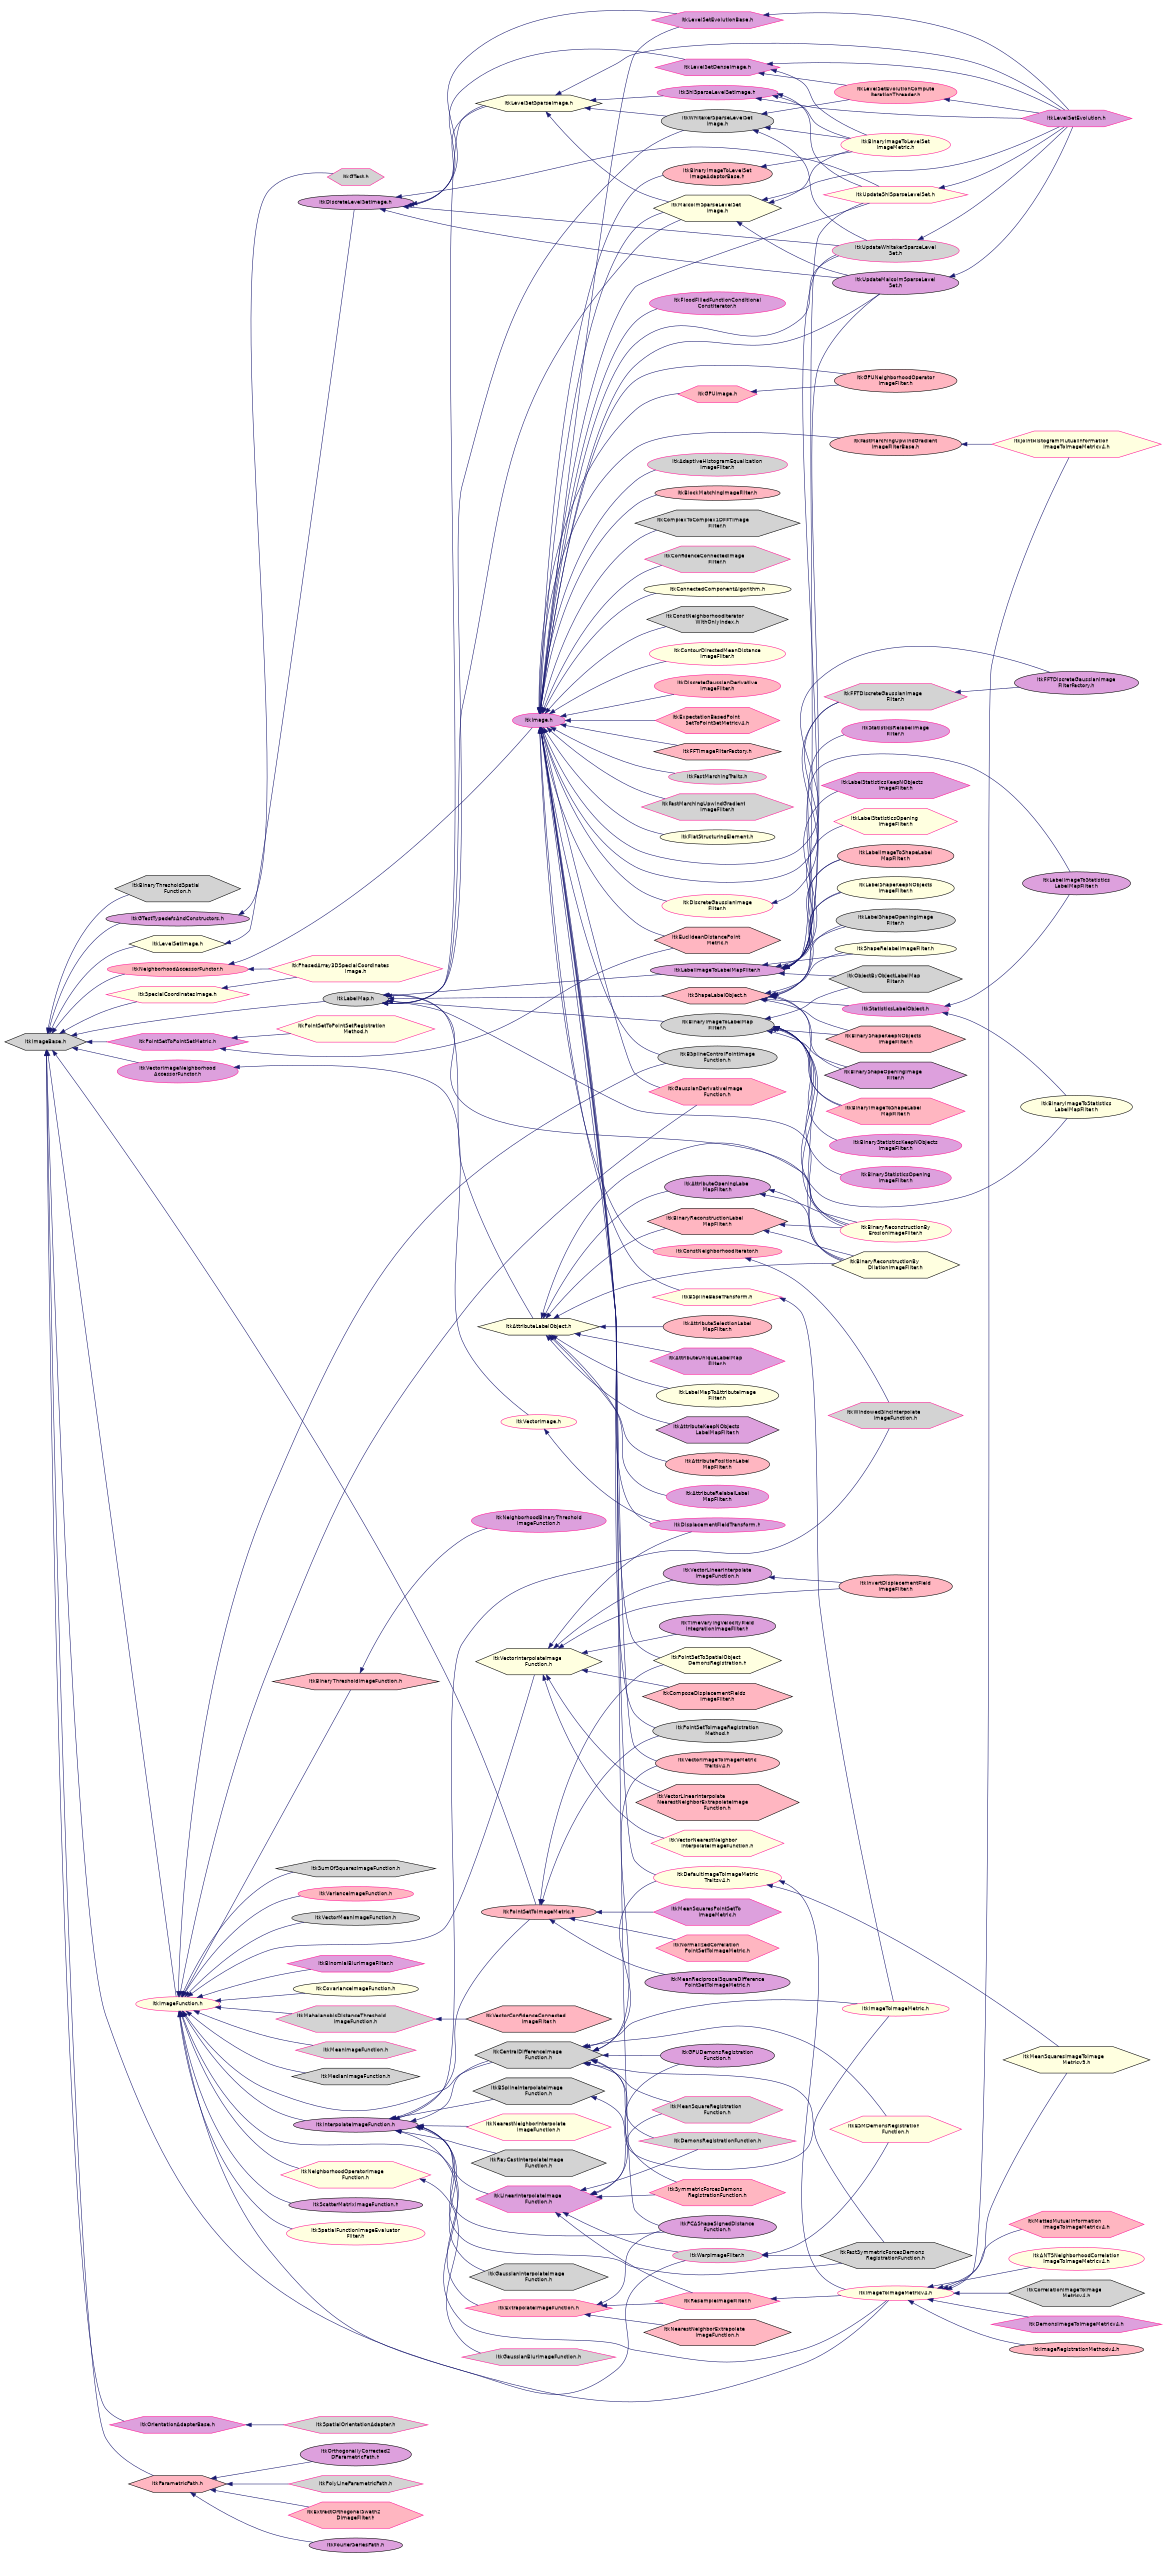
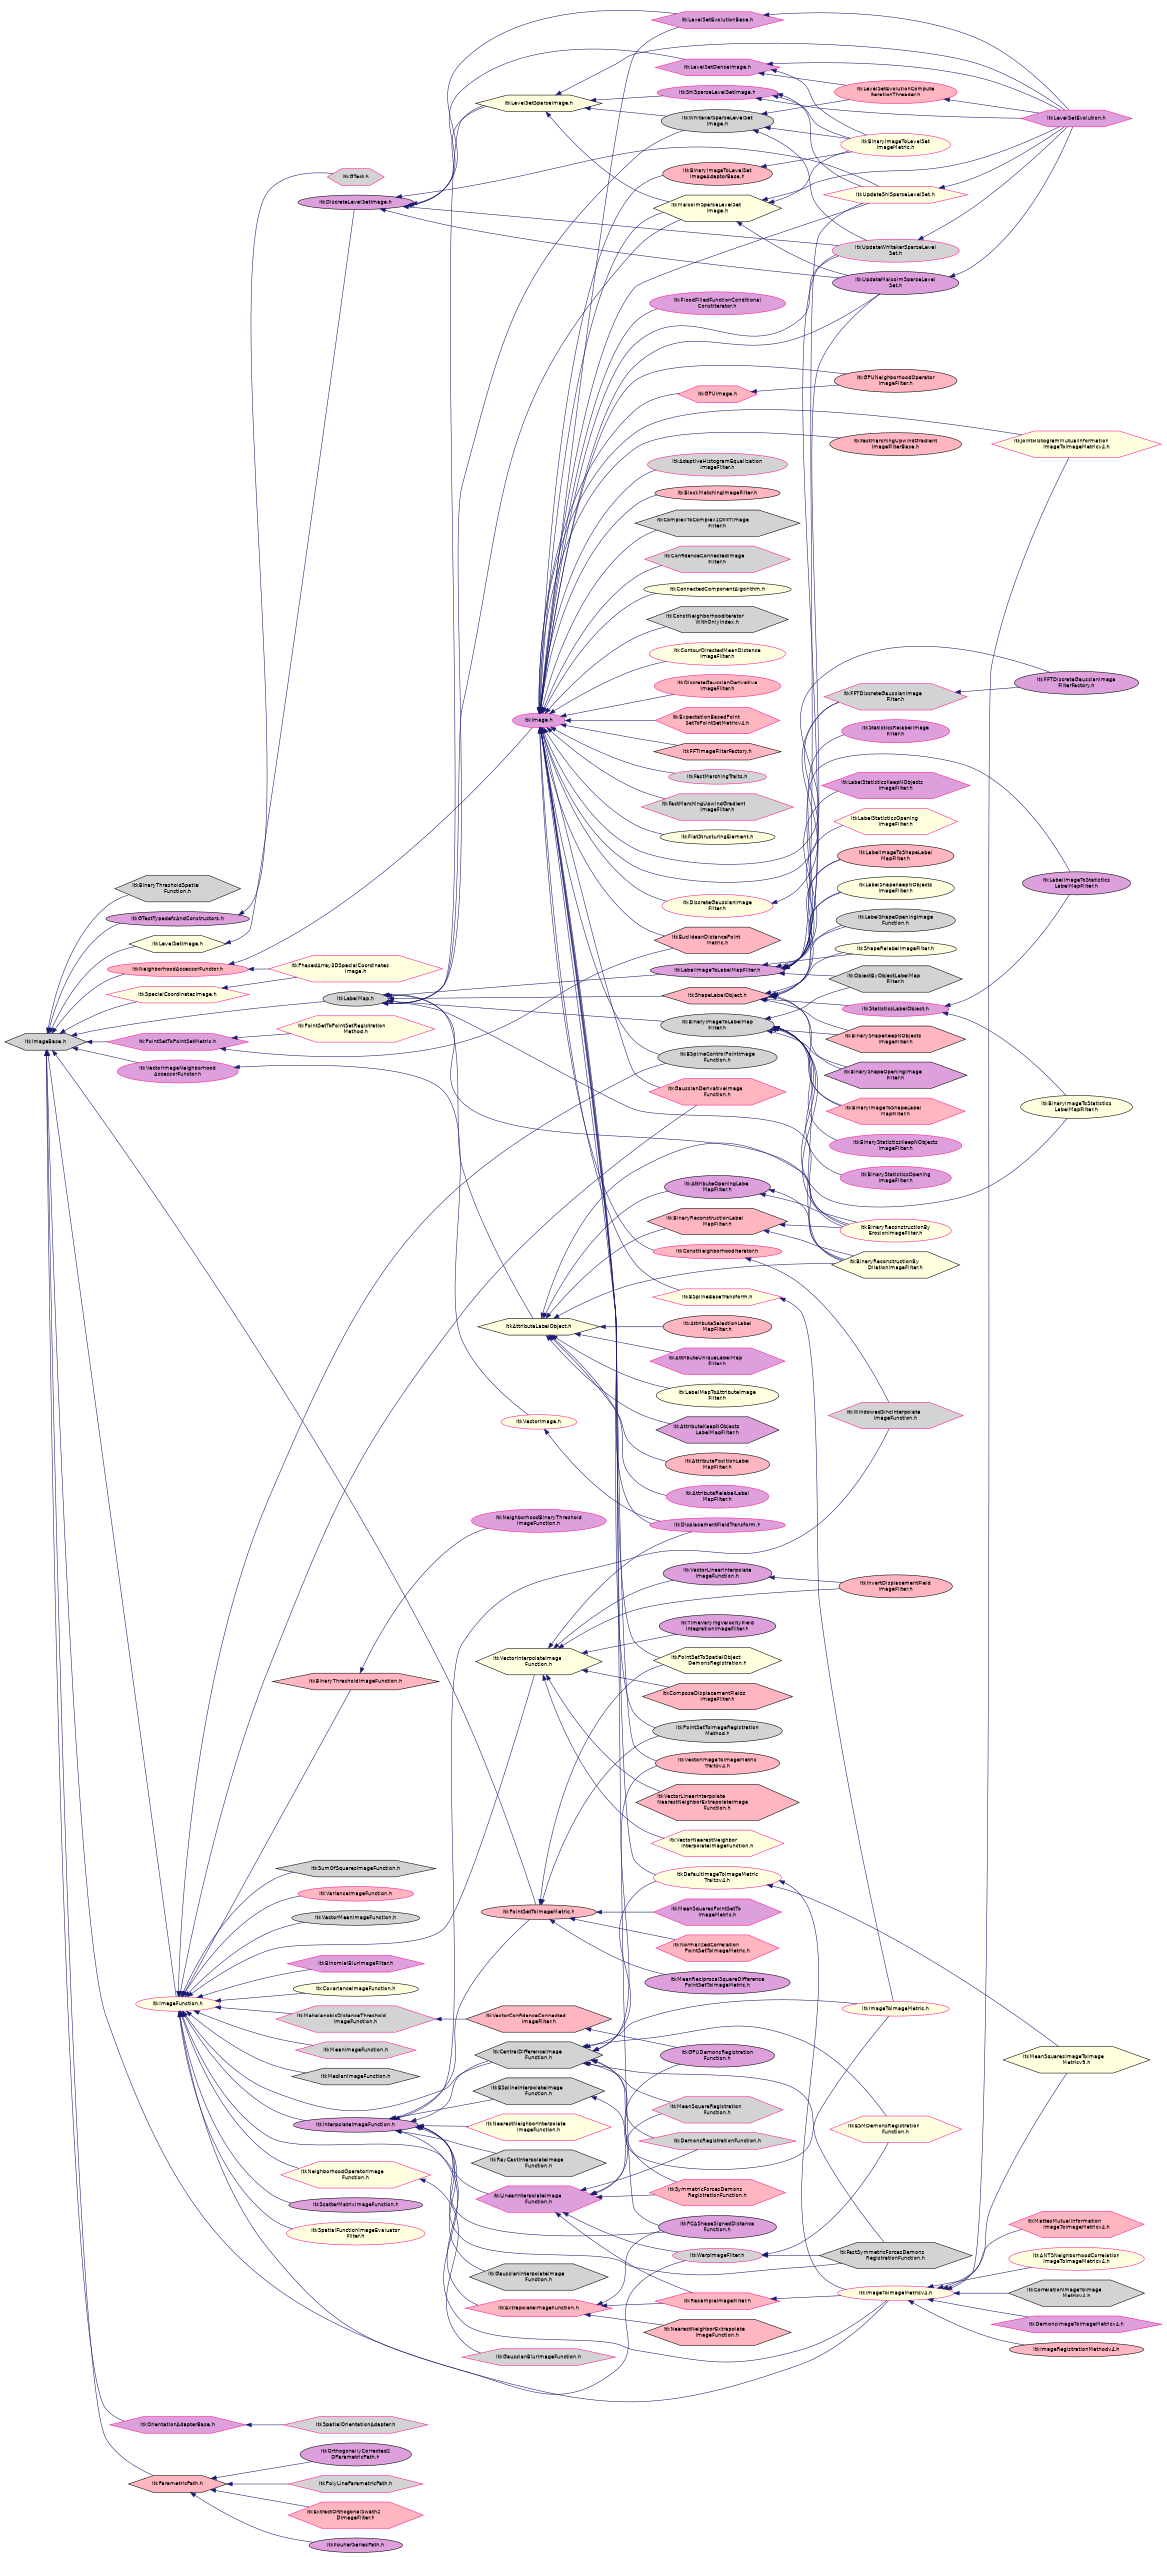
(979, 444) -> (677, 417)
(896, 920) -> (896, 920)
(634, 2055) -> (649, 2042)
